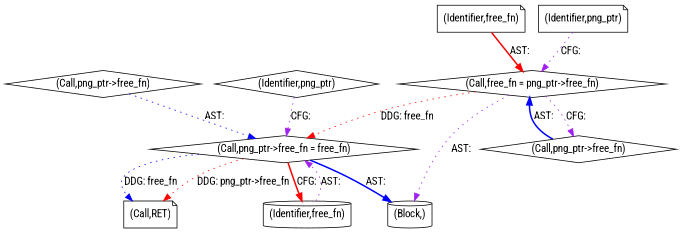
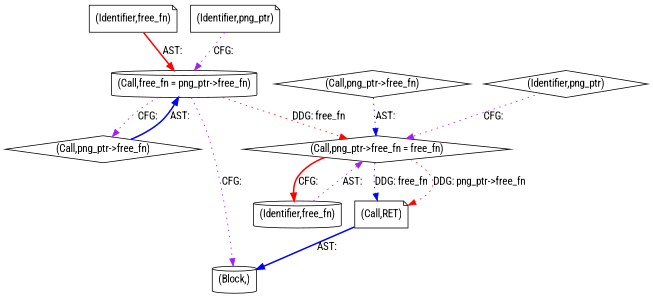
(532, 84) -> (184, 84)
(462, 149) -> (233, 182)
(348, 177) -> (309, 247)
